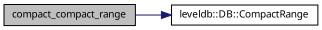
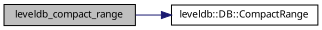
(70, 15) -> (70, 15)
